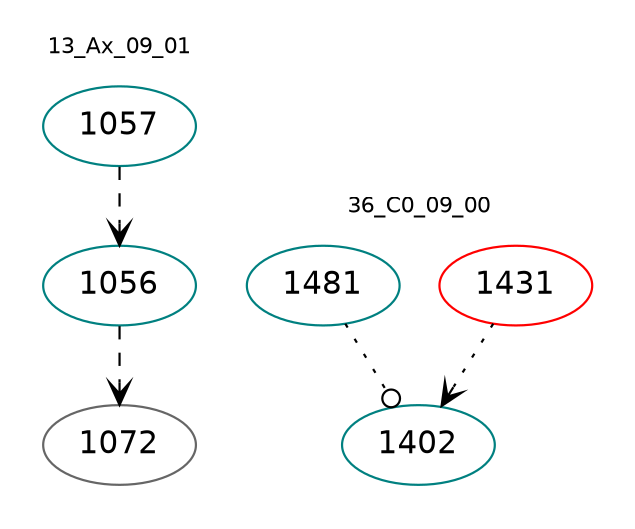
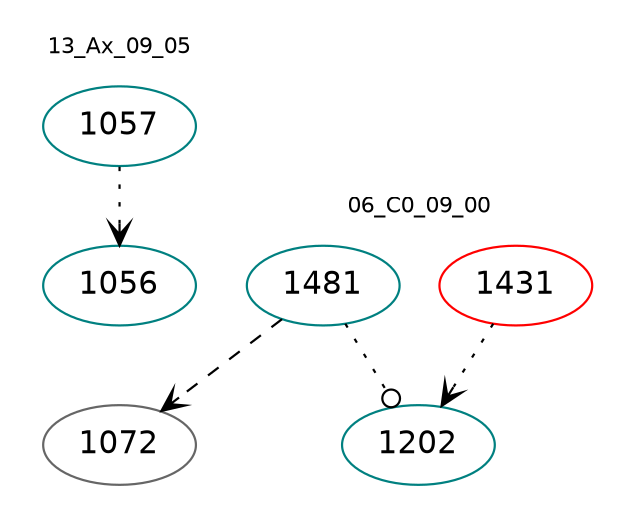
(120, 48) -> (120, 48)
(120, 195) -> (120, 195)
(420, 207) -> (420, 207)
(120, 354) -> (244, 348)
(418, 445) -> (418, 445)
